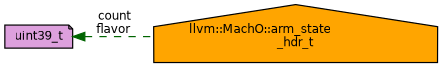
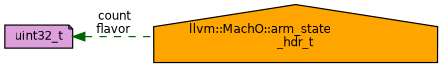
(39, 37) -> (39, 37)
